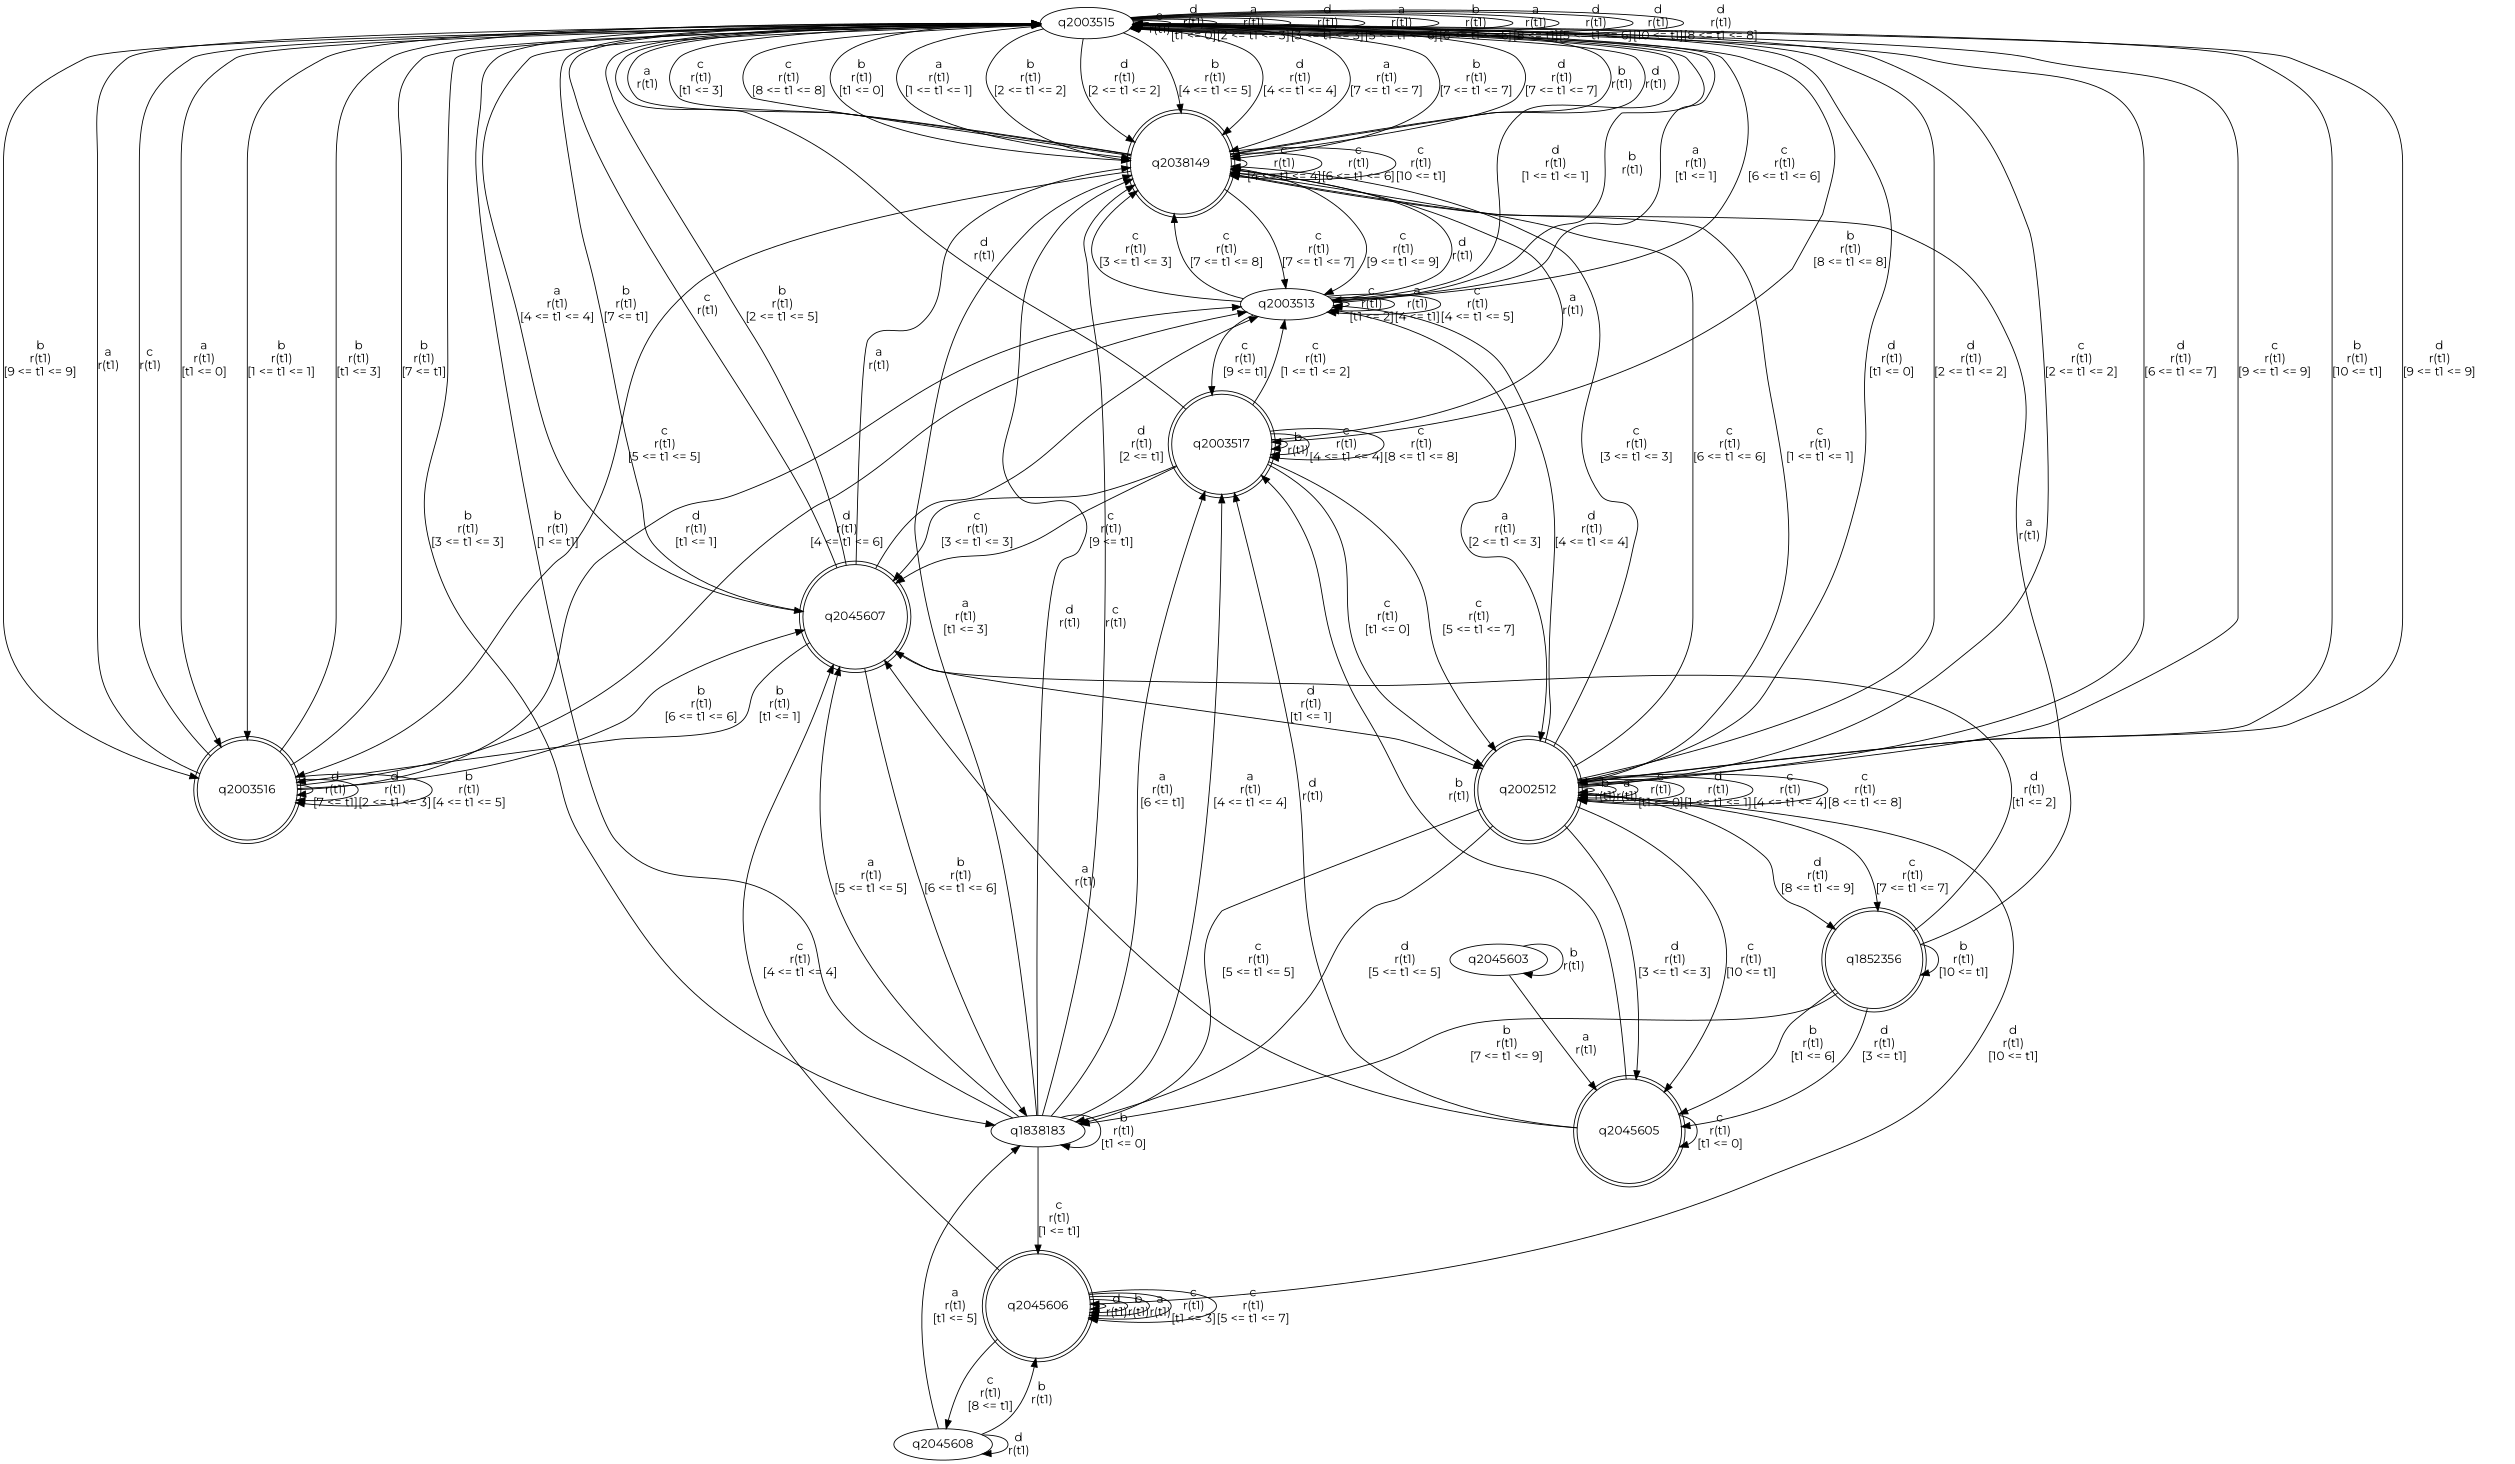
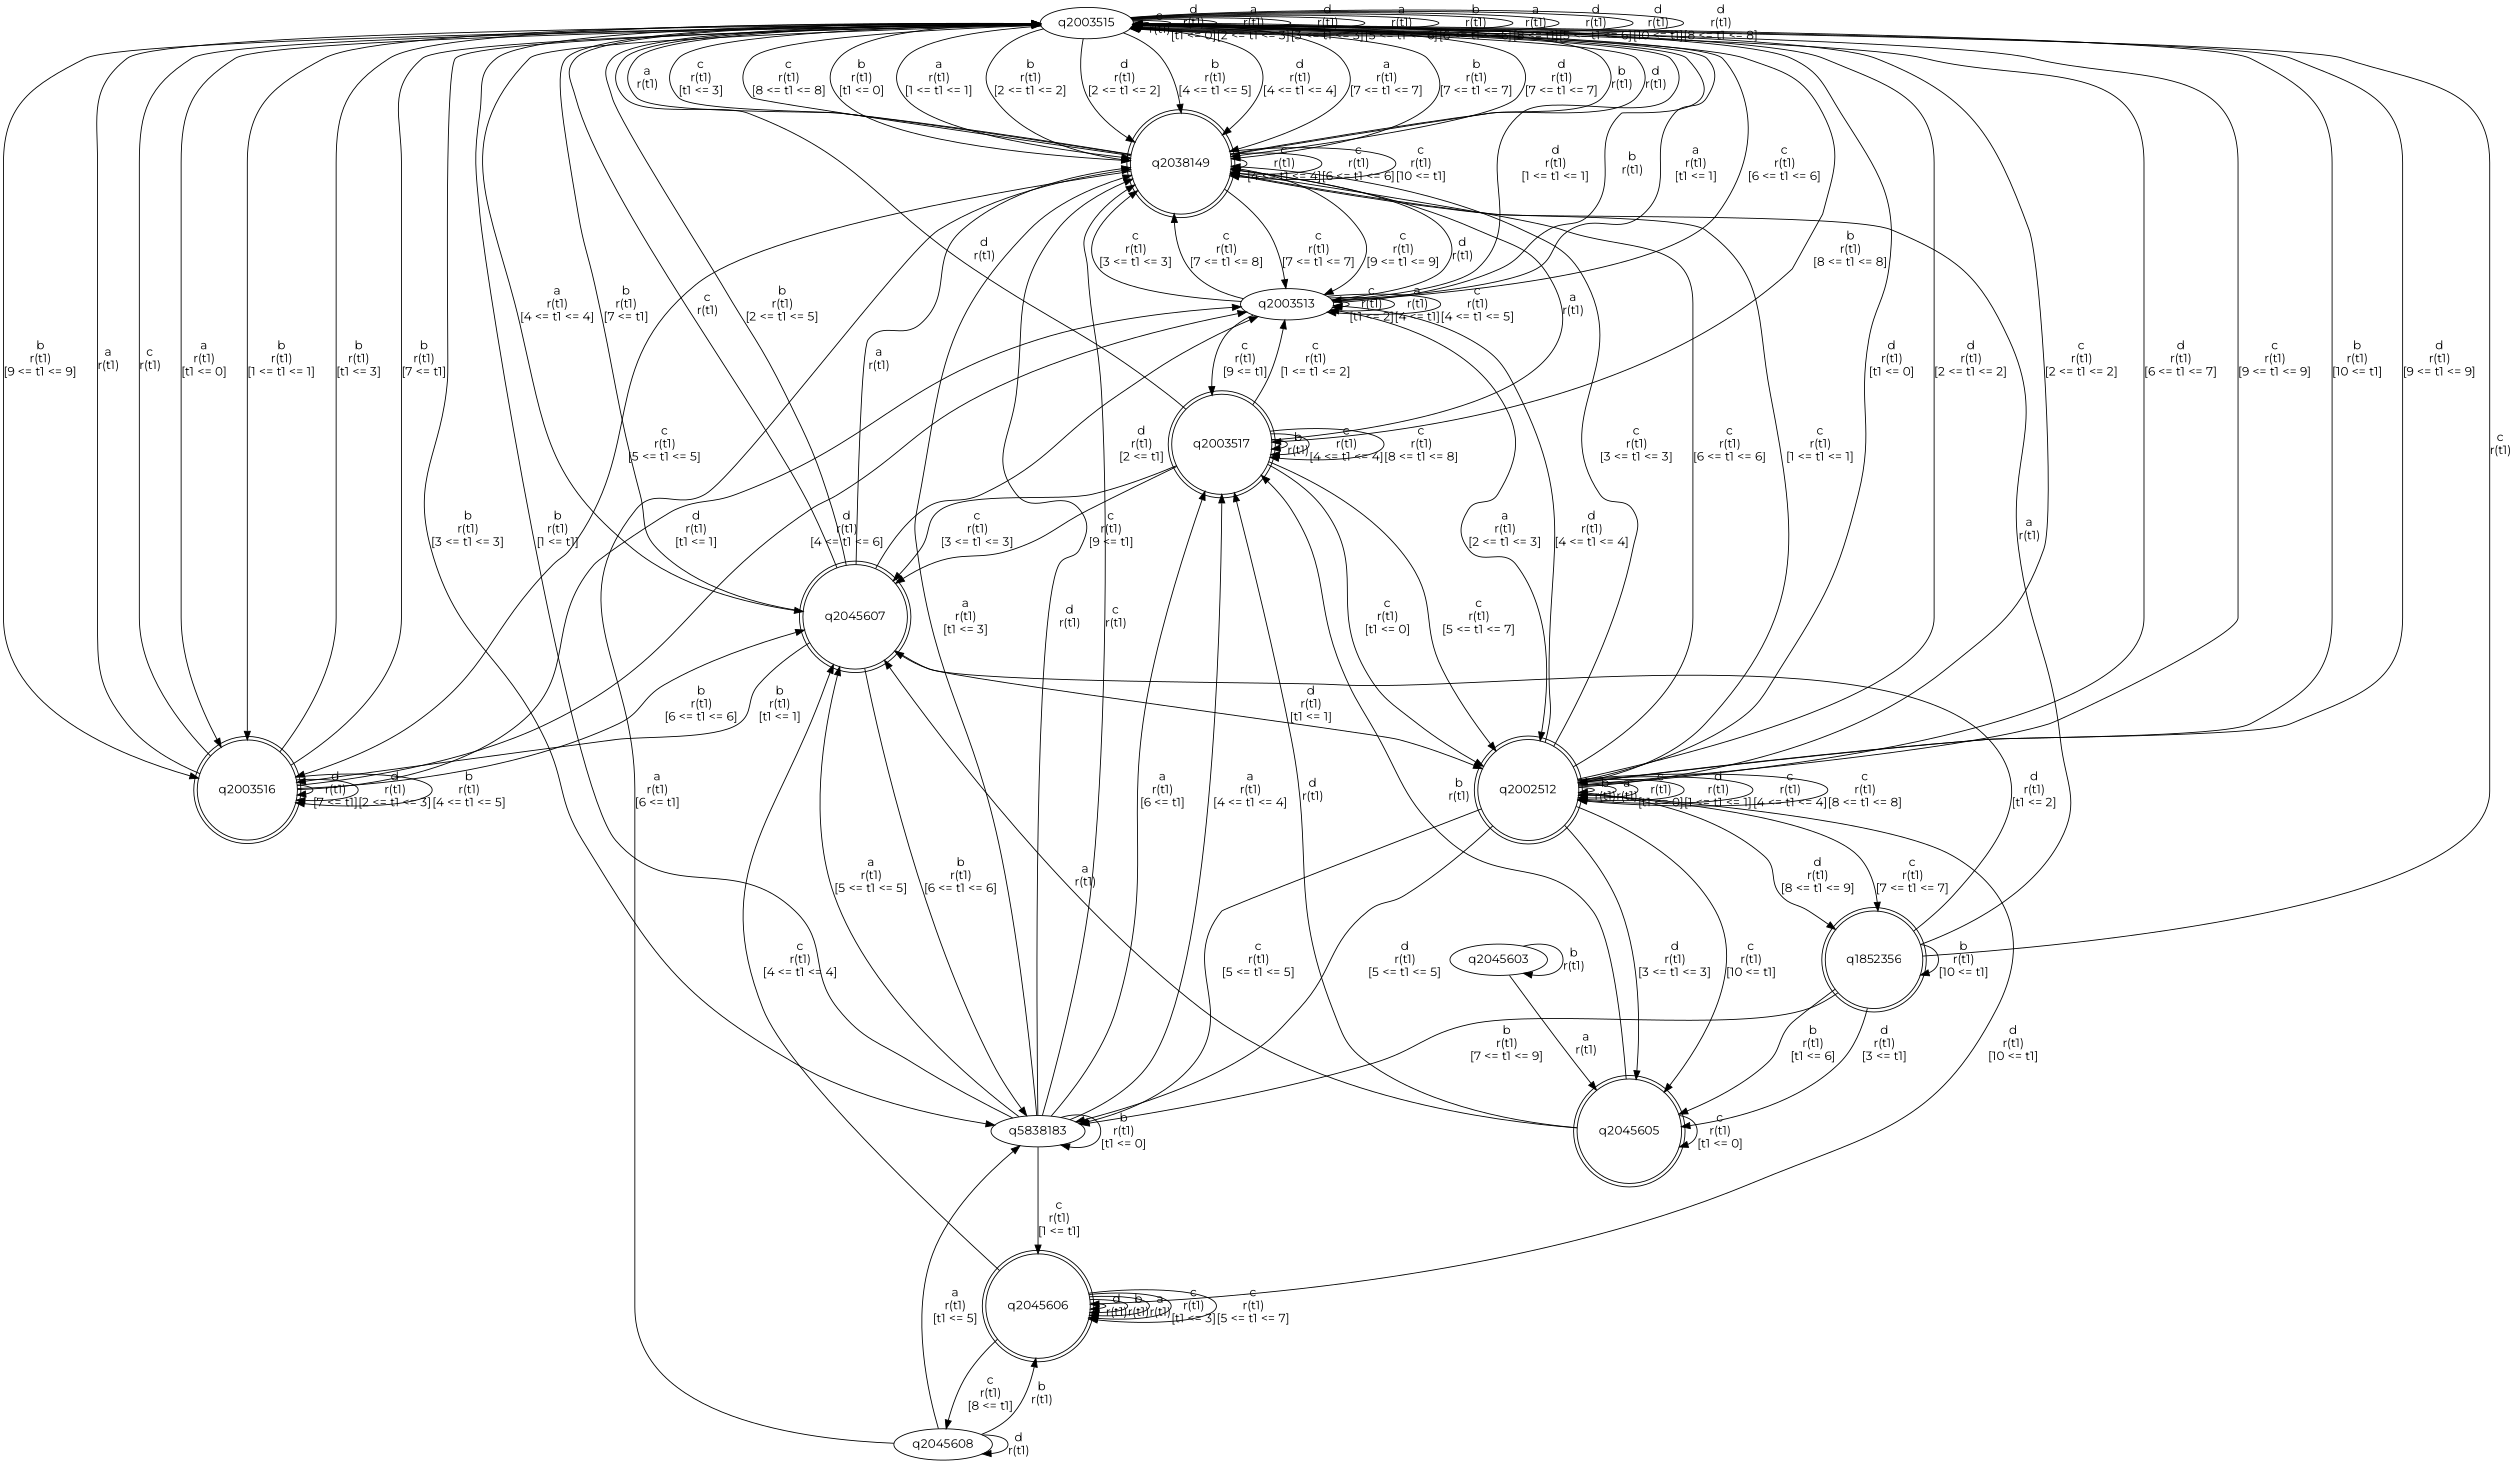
none -> (2455, 96)
none -> (632, 752)
(1038, 1131) -> (1038, 1131)
